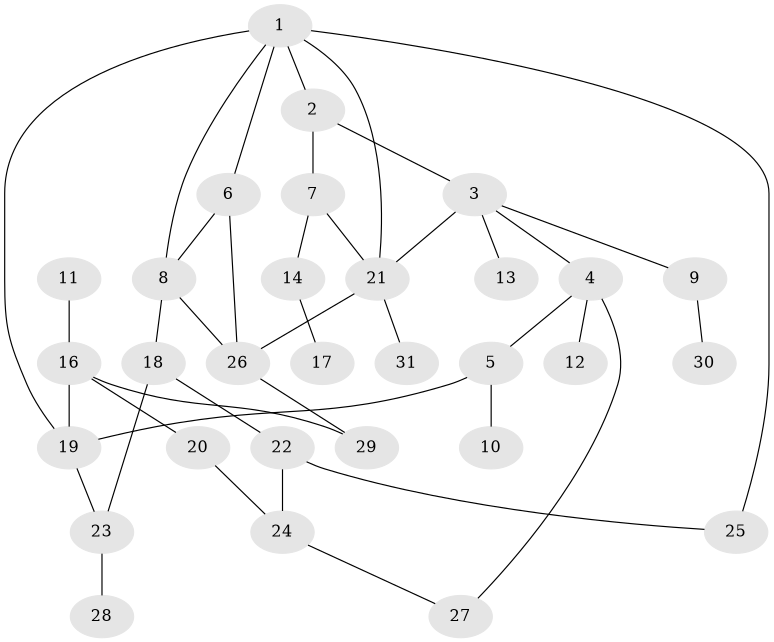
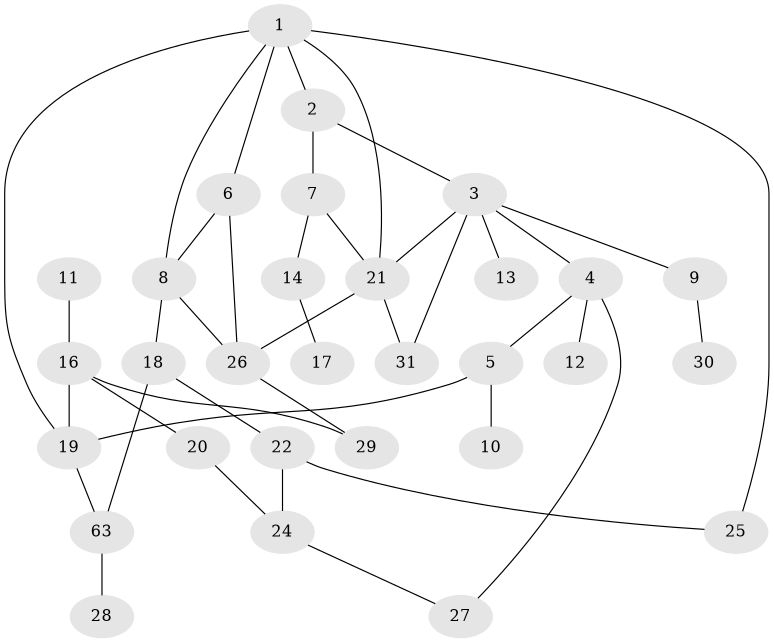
none -> (441, 279)
(102, 532) -> (102, 532)
